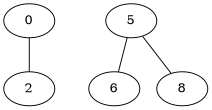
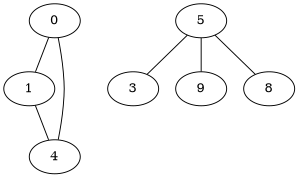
none -> (29, 89)
(29, 89) -> (55, 157)
(114, 89) -> (133, 89)
none -> (201, 89)
